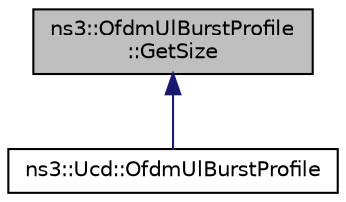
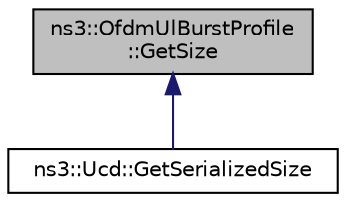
(173, 171) -> (173, 171)
